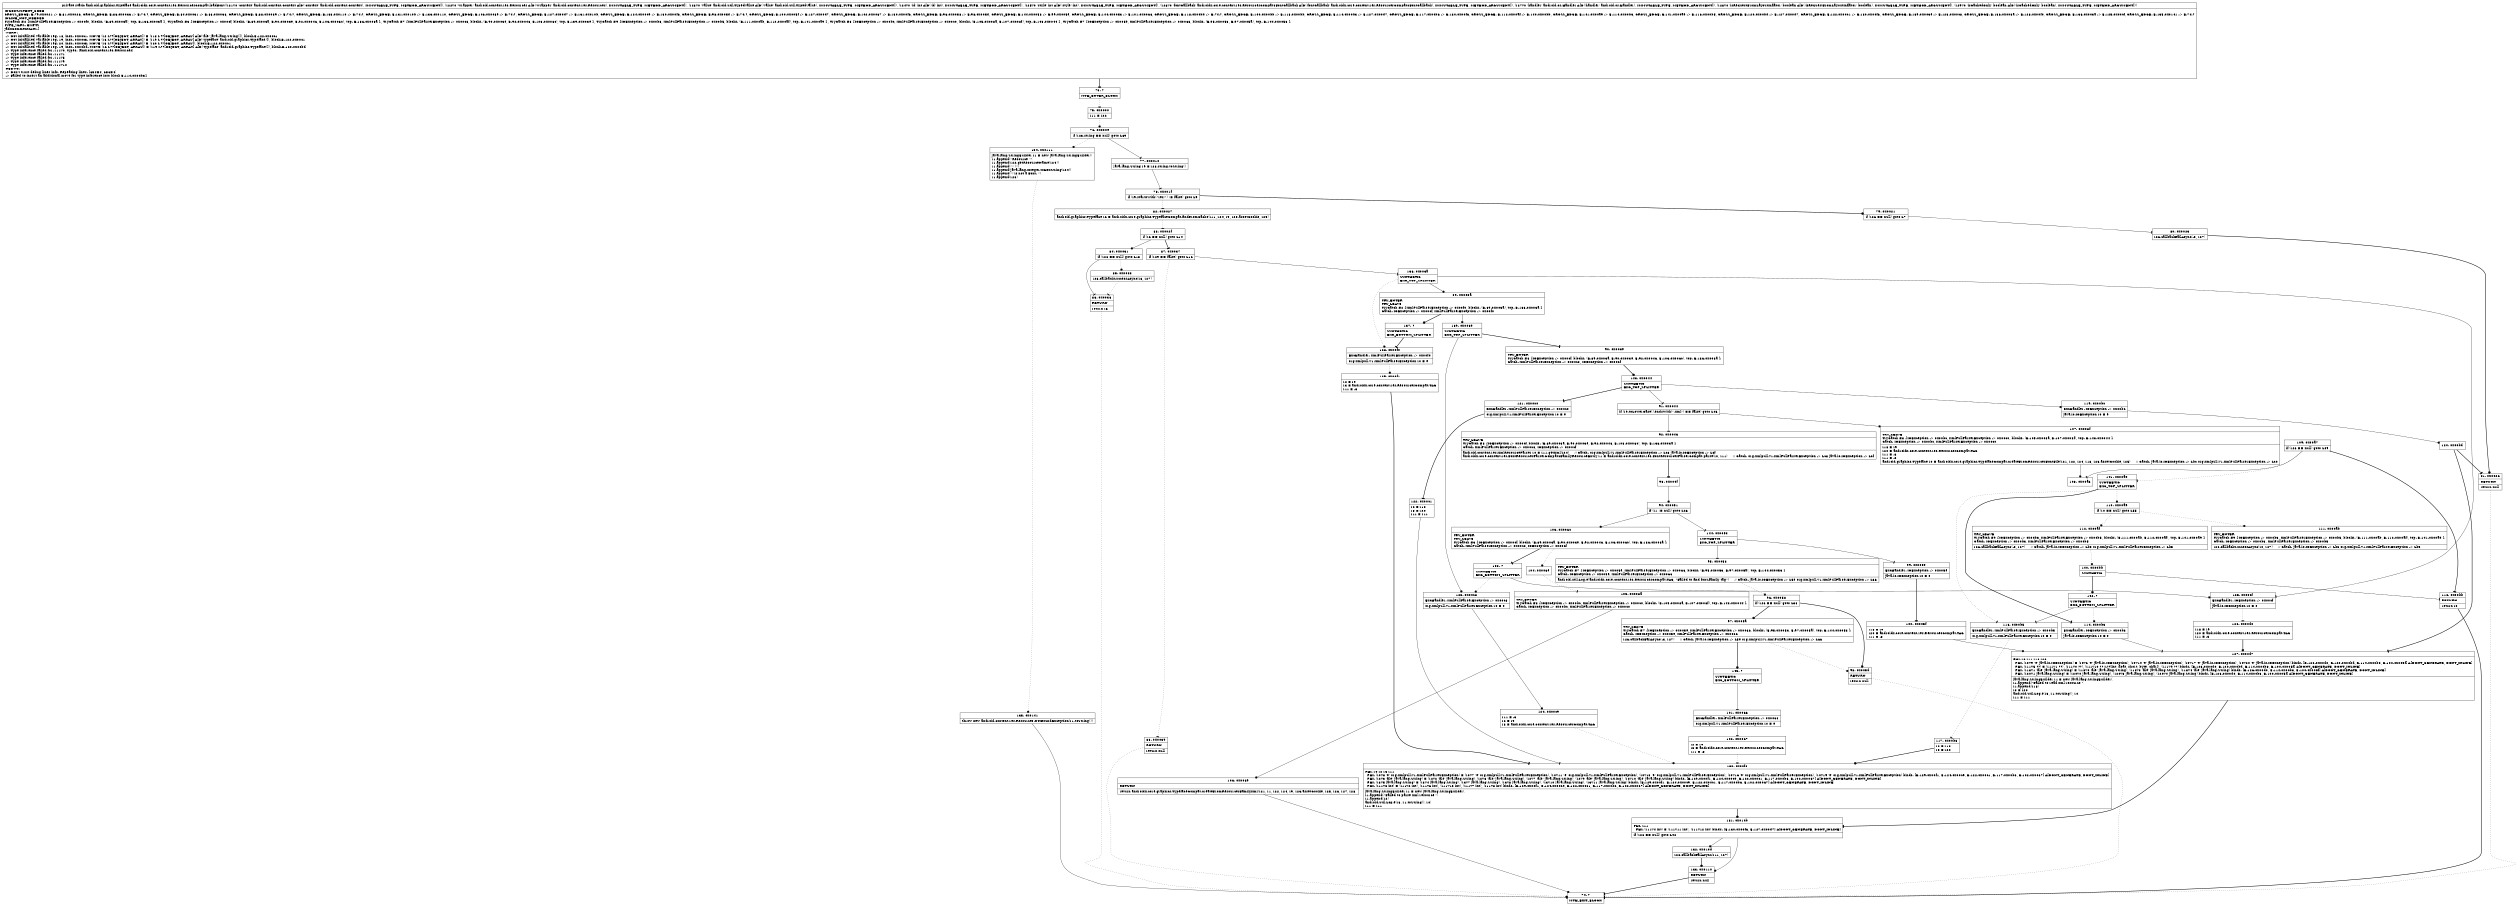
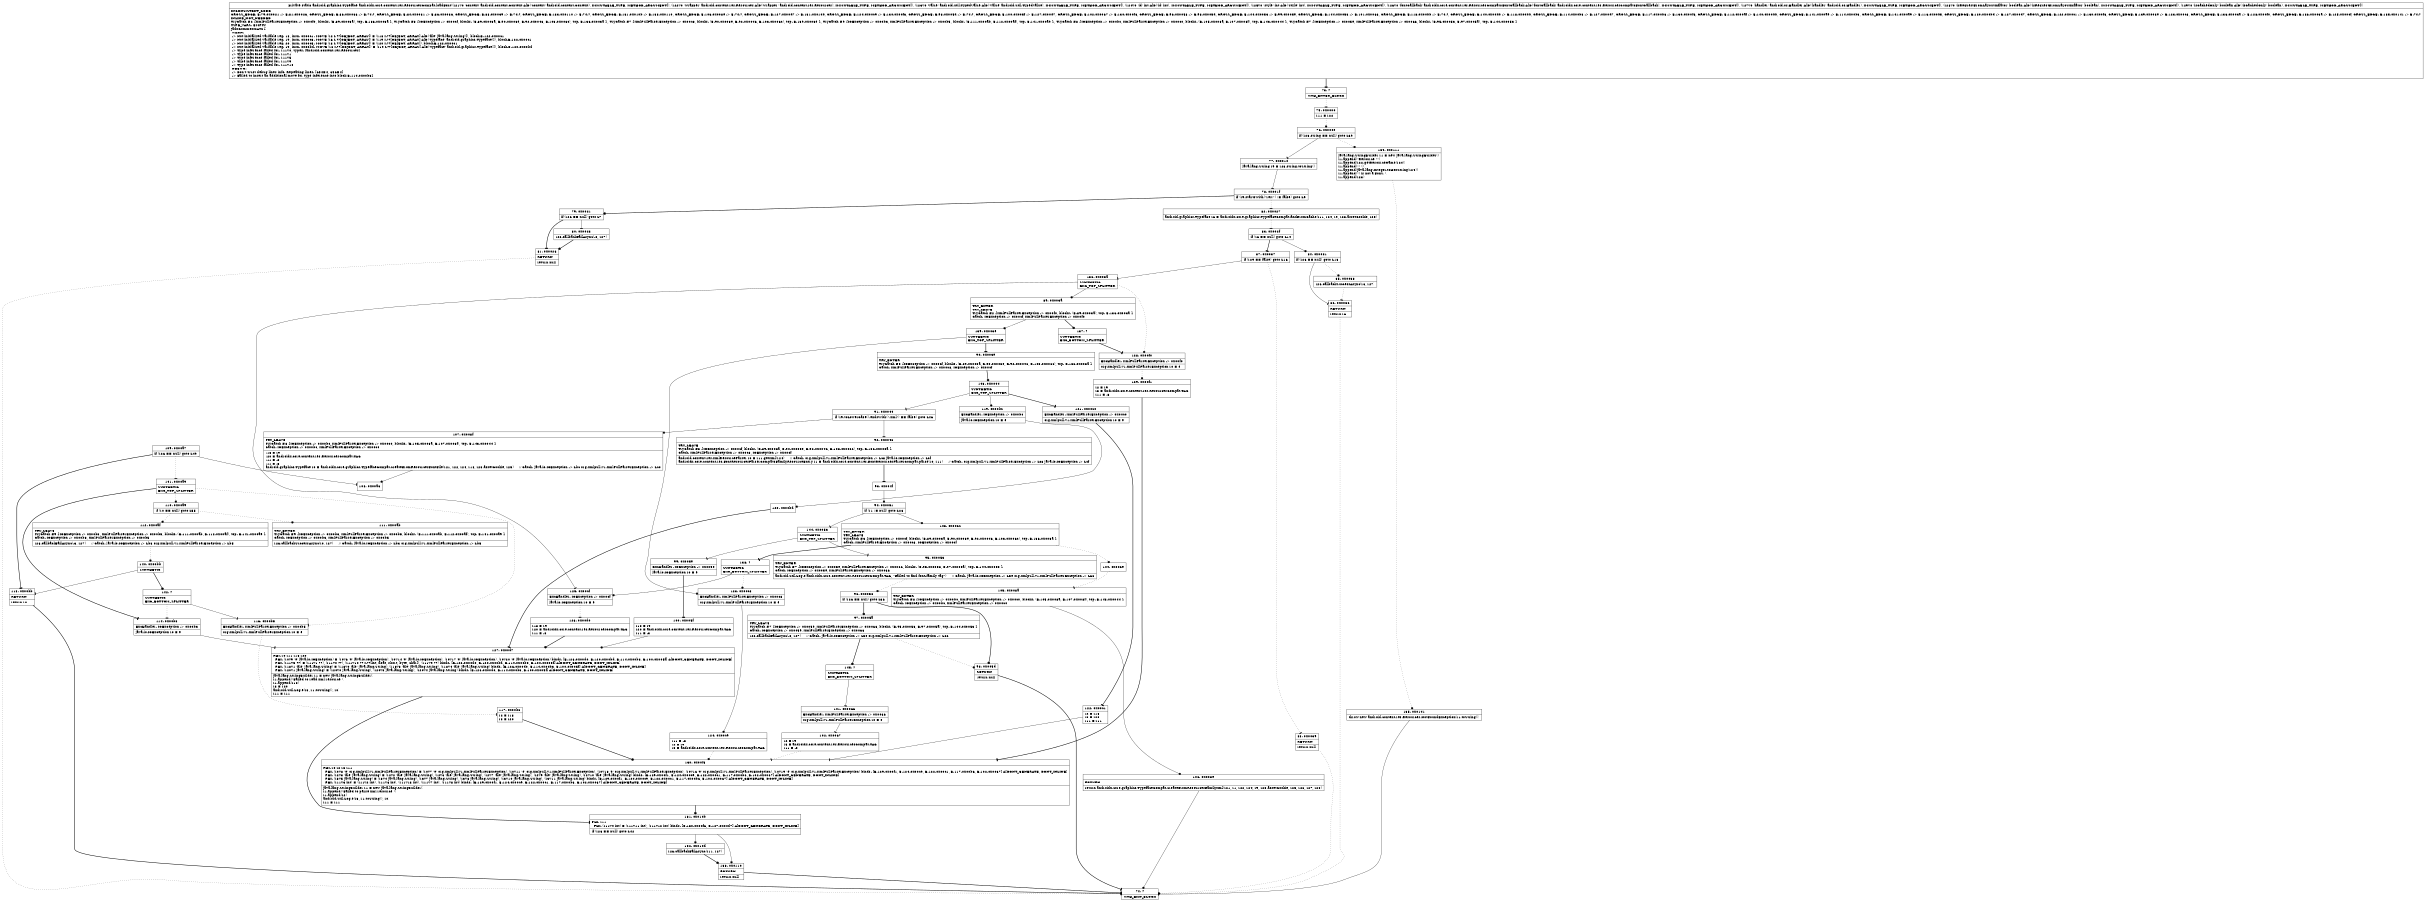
(2469, 461) -> (550, 231)
(2094, 614) -> (167, 611)
(2038, 872) -> (1076, 772)
